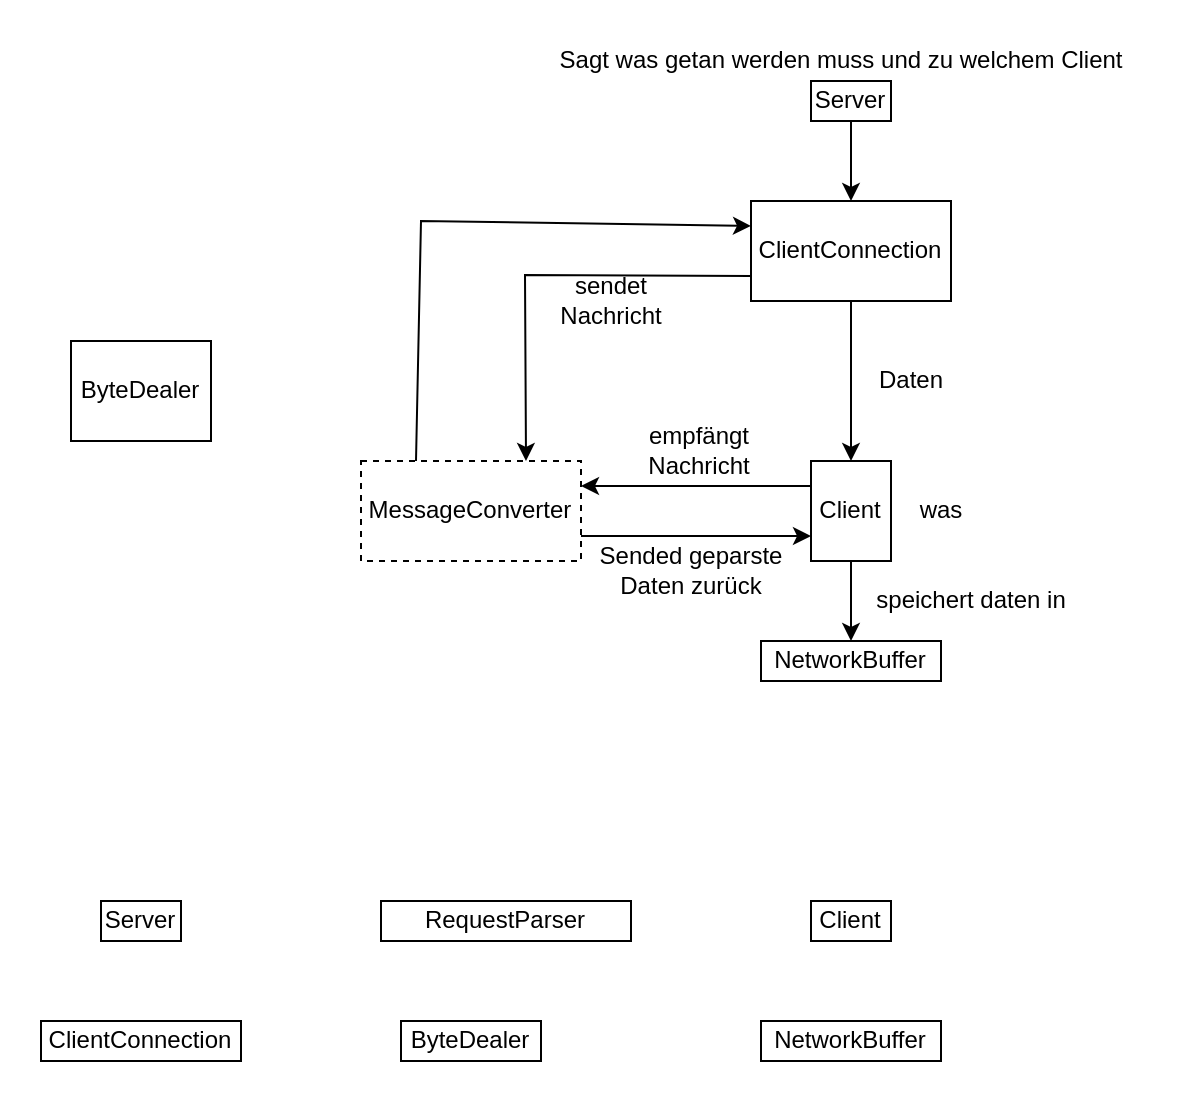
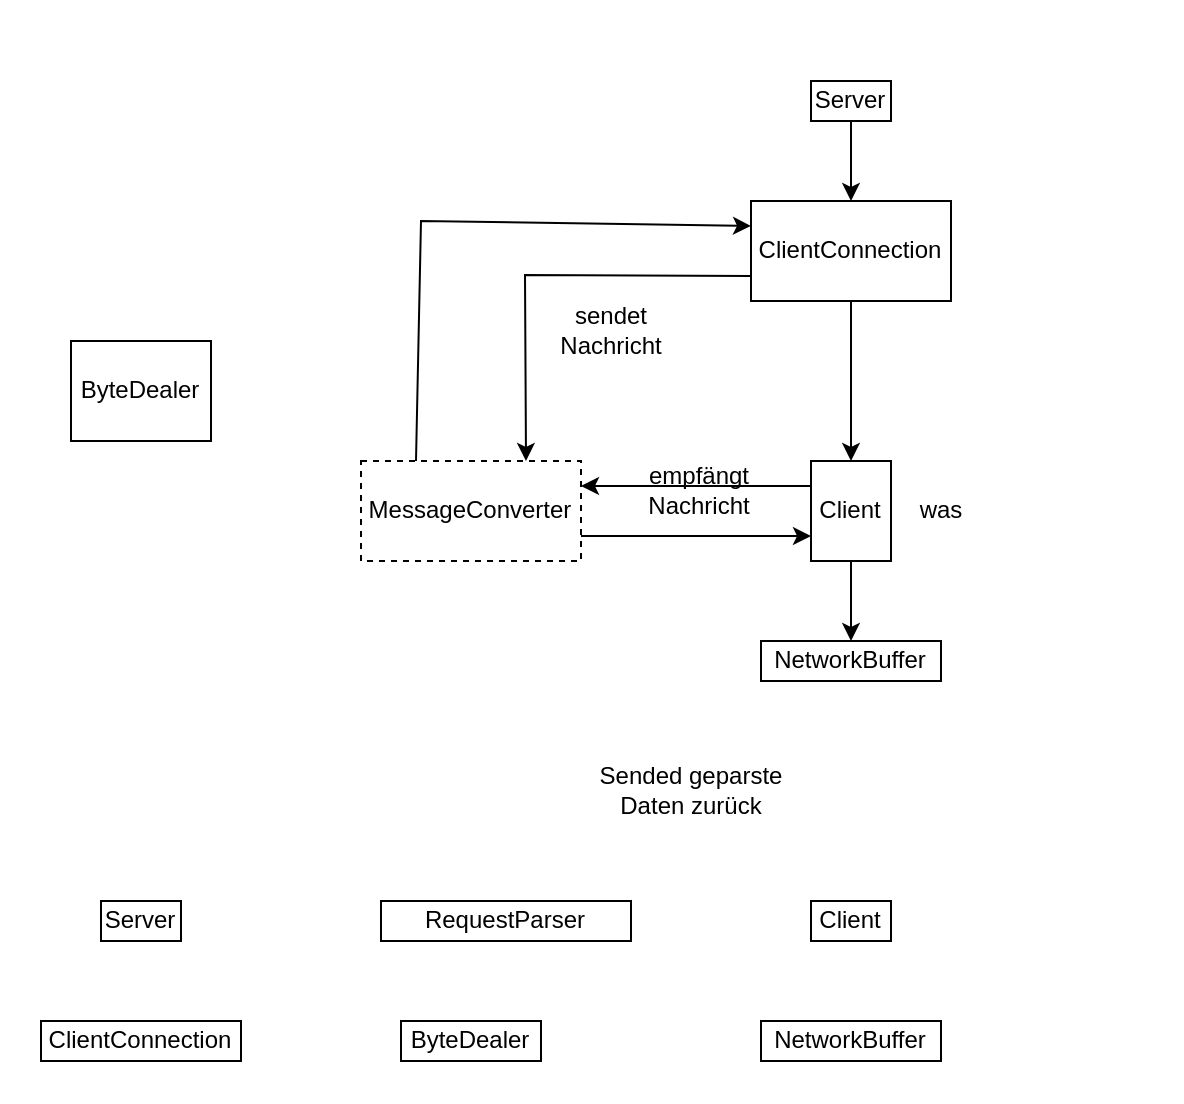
(841, 61) -> none
(611, 301) -> (611, 331)
(911, 381) -> none
(698, 451) -> (698, 491)
(691, 571) -> (691, 791)
(971, 601) -> none
